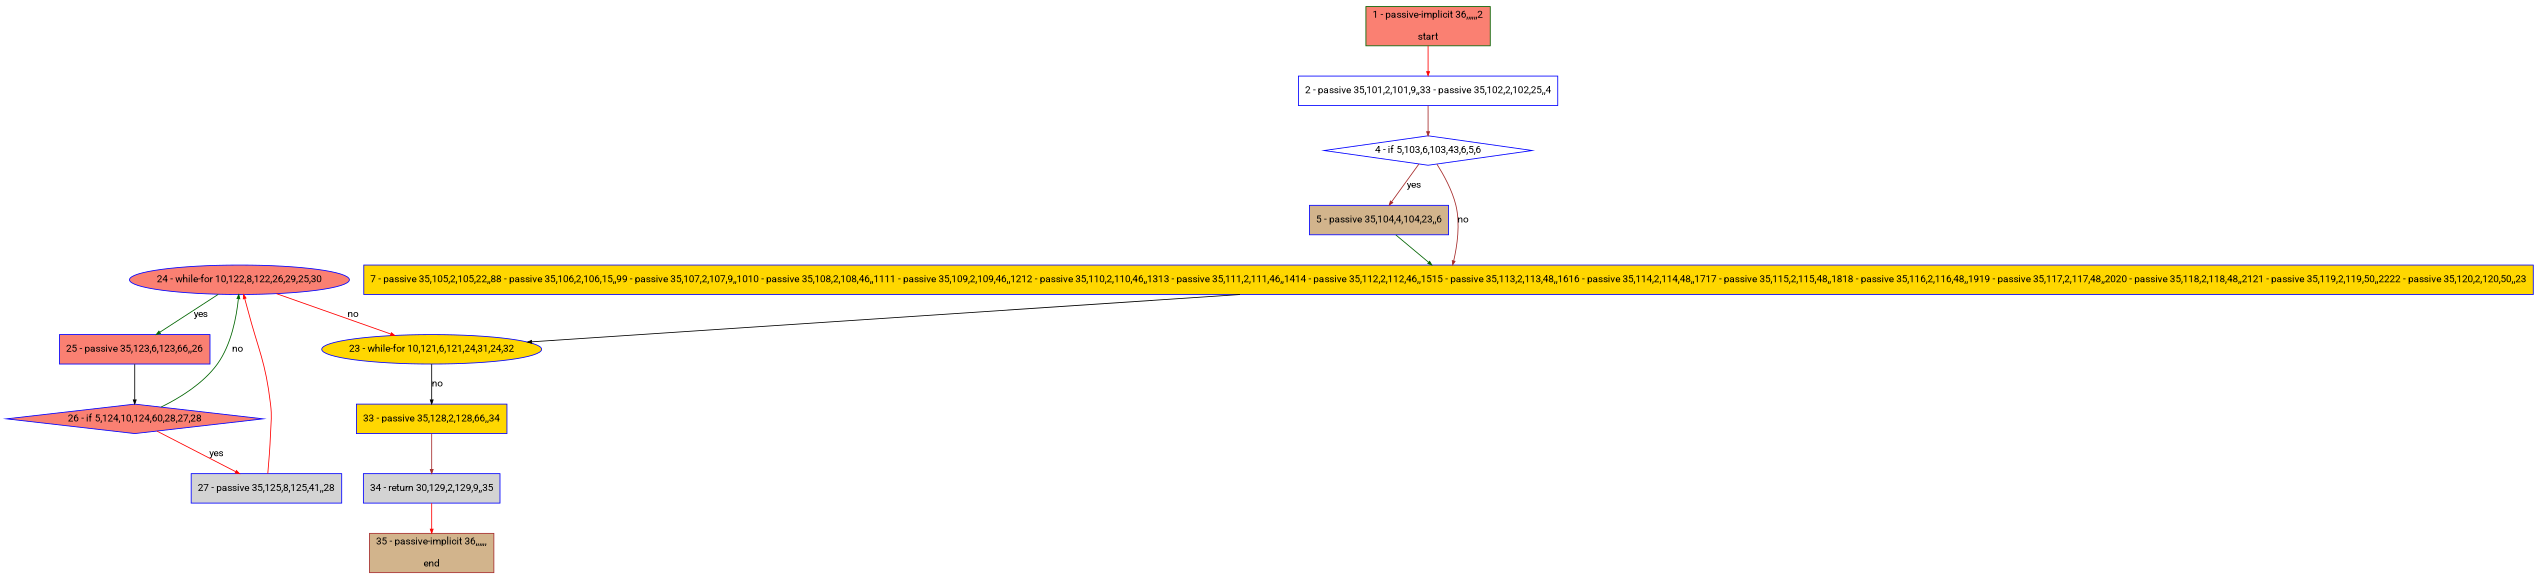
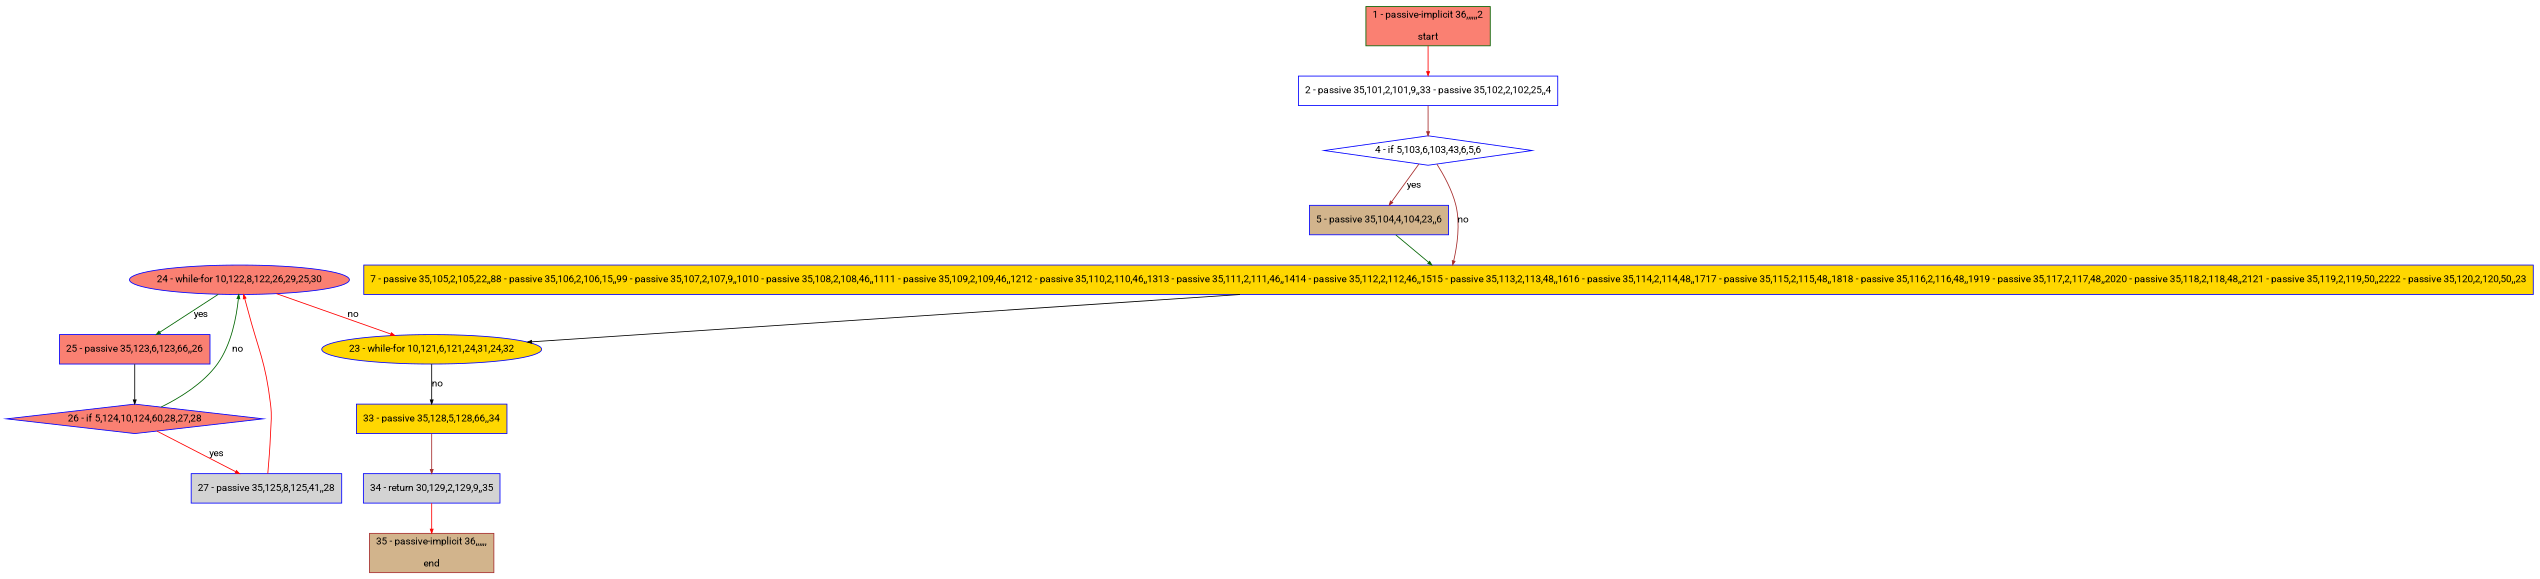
(432, 419) -> (432, 419)
